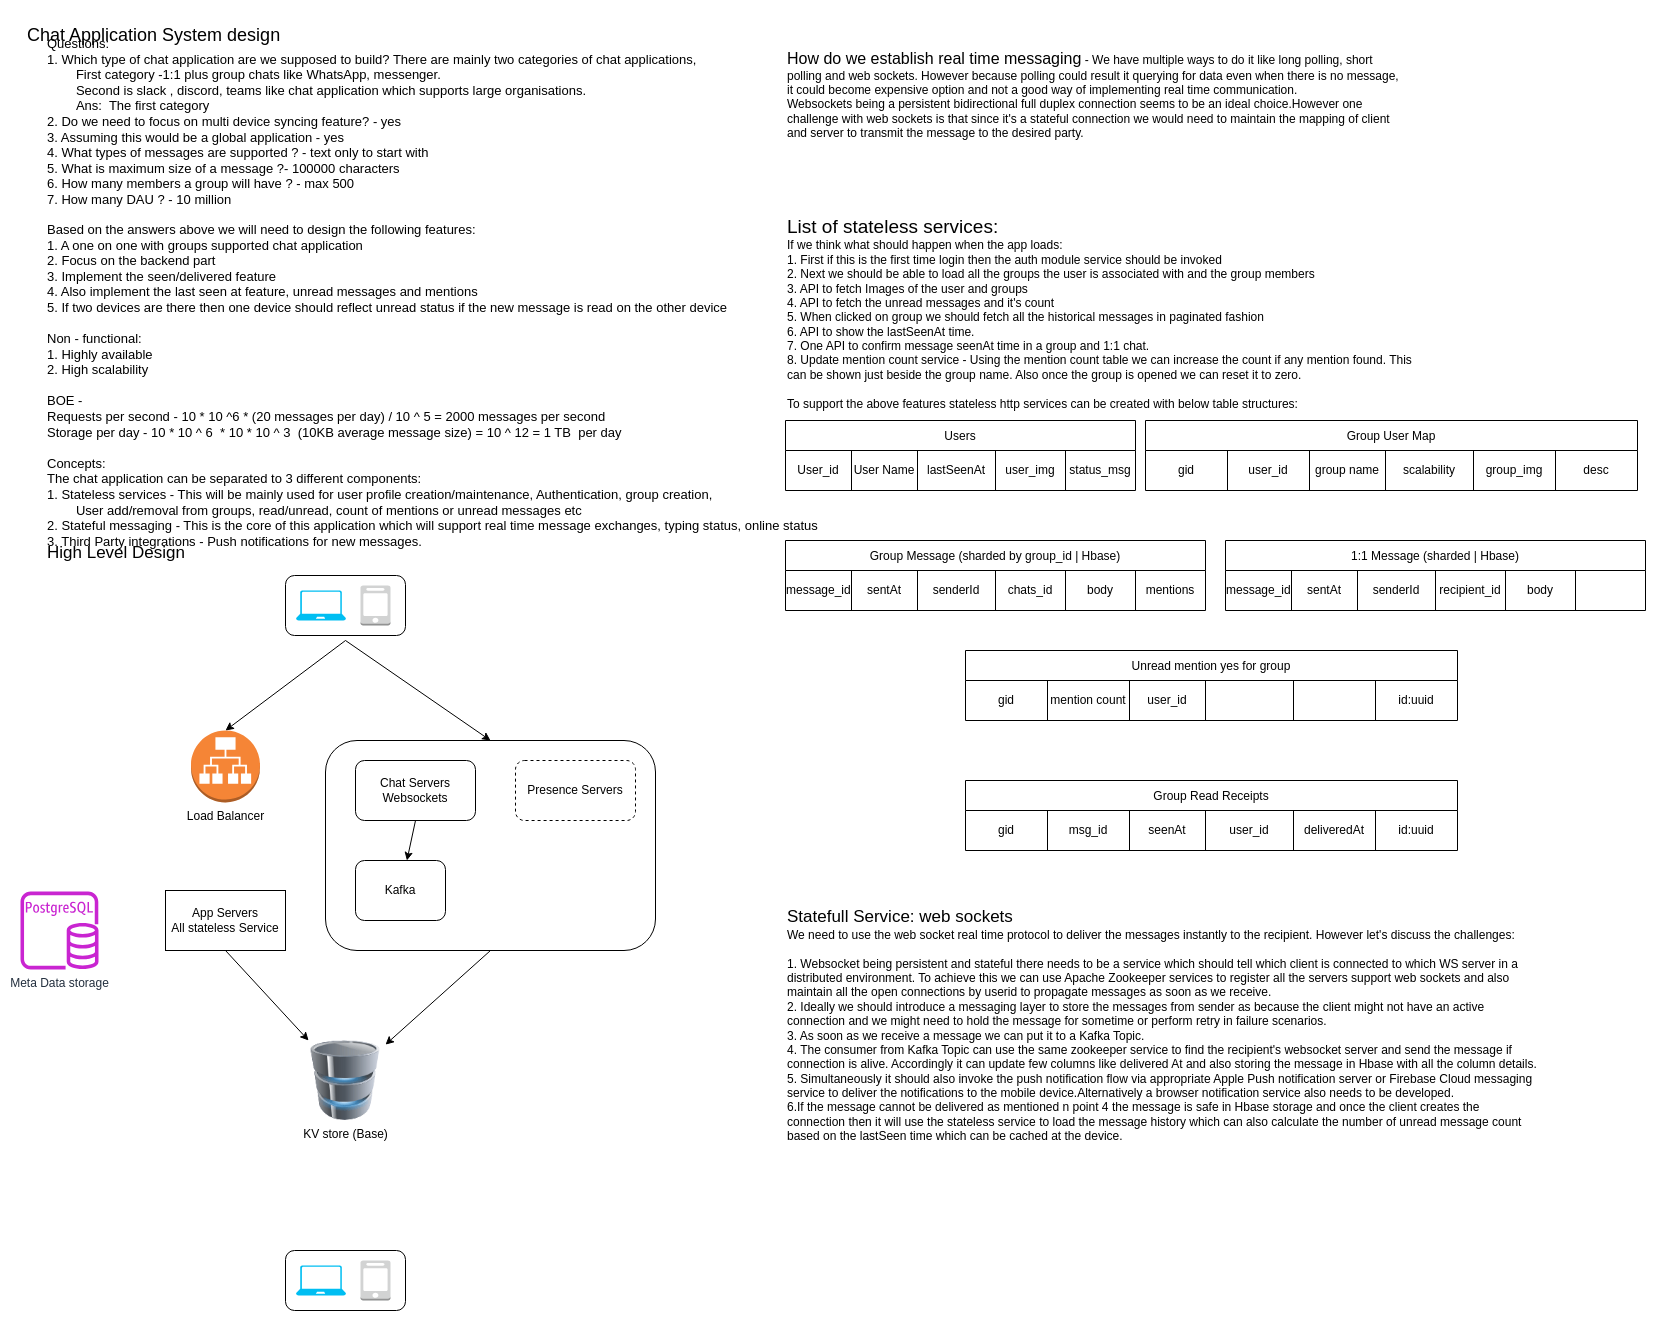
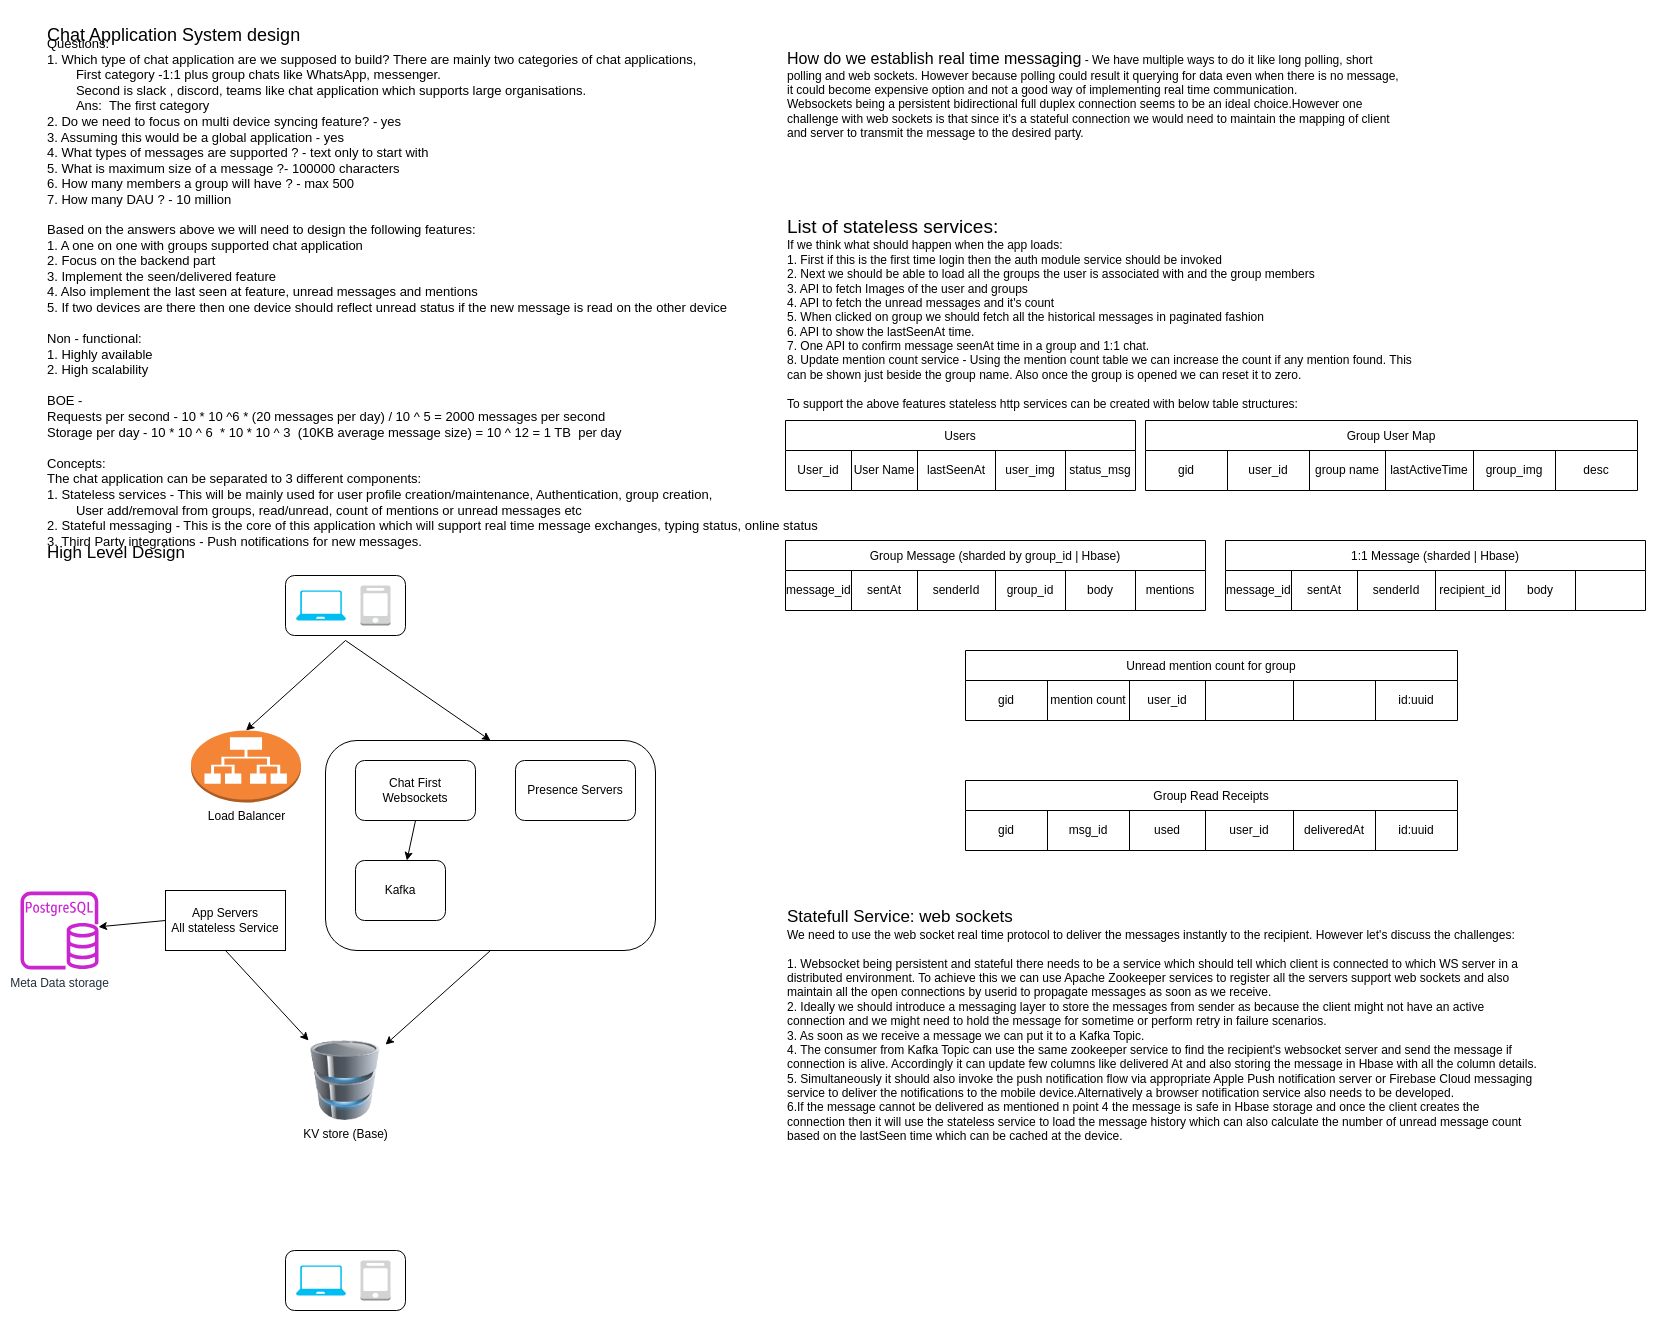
(181, 36) -> (201, 36)
(1430, 471) -> (1430, 471)
(1031, 591) -> (1031, 591)
(1211, 666) -> (1211, 666)
(226, 767) -> (246, 767)
(416, 791) -> (416, 791)
(576, 791) -> (576, 791)
(1168, 831) -> (1168, 831)
none -> (135, 923)
